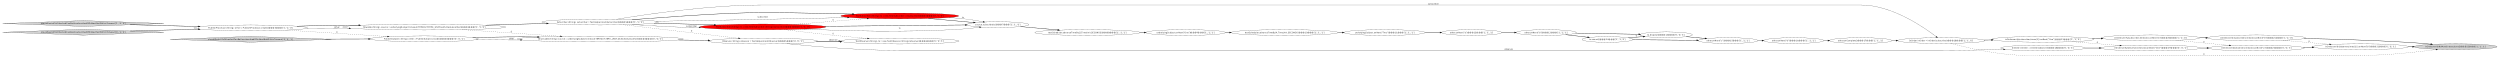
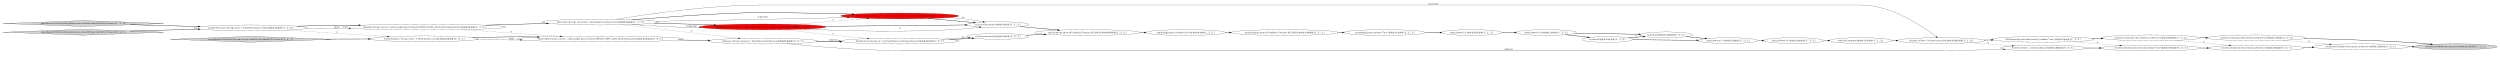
none -> (998, 36)
(2193, 55) -> (1991, 44)
